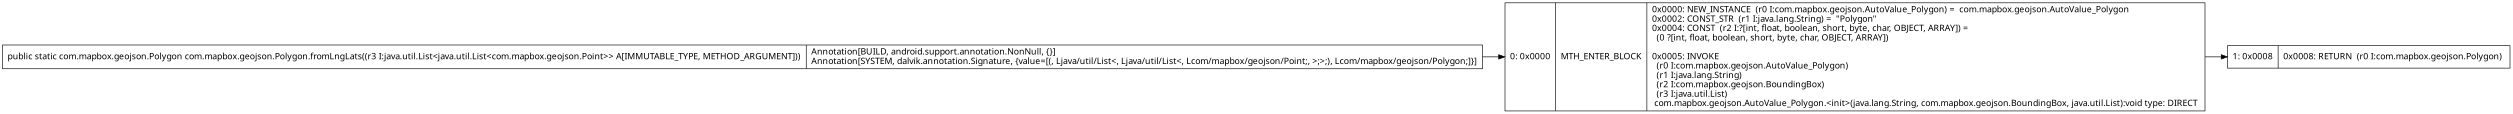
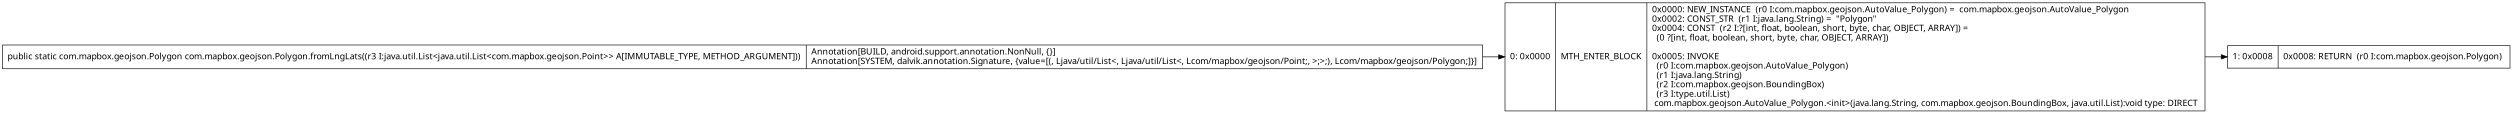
(1690, 94) -> (1691, 94)
